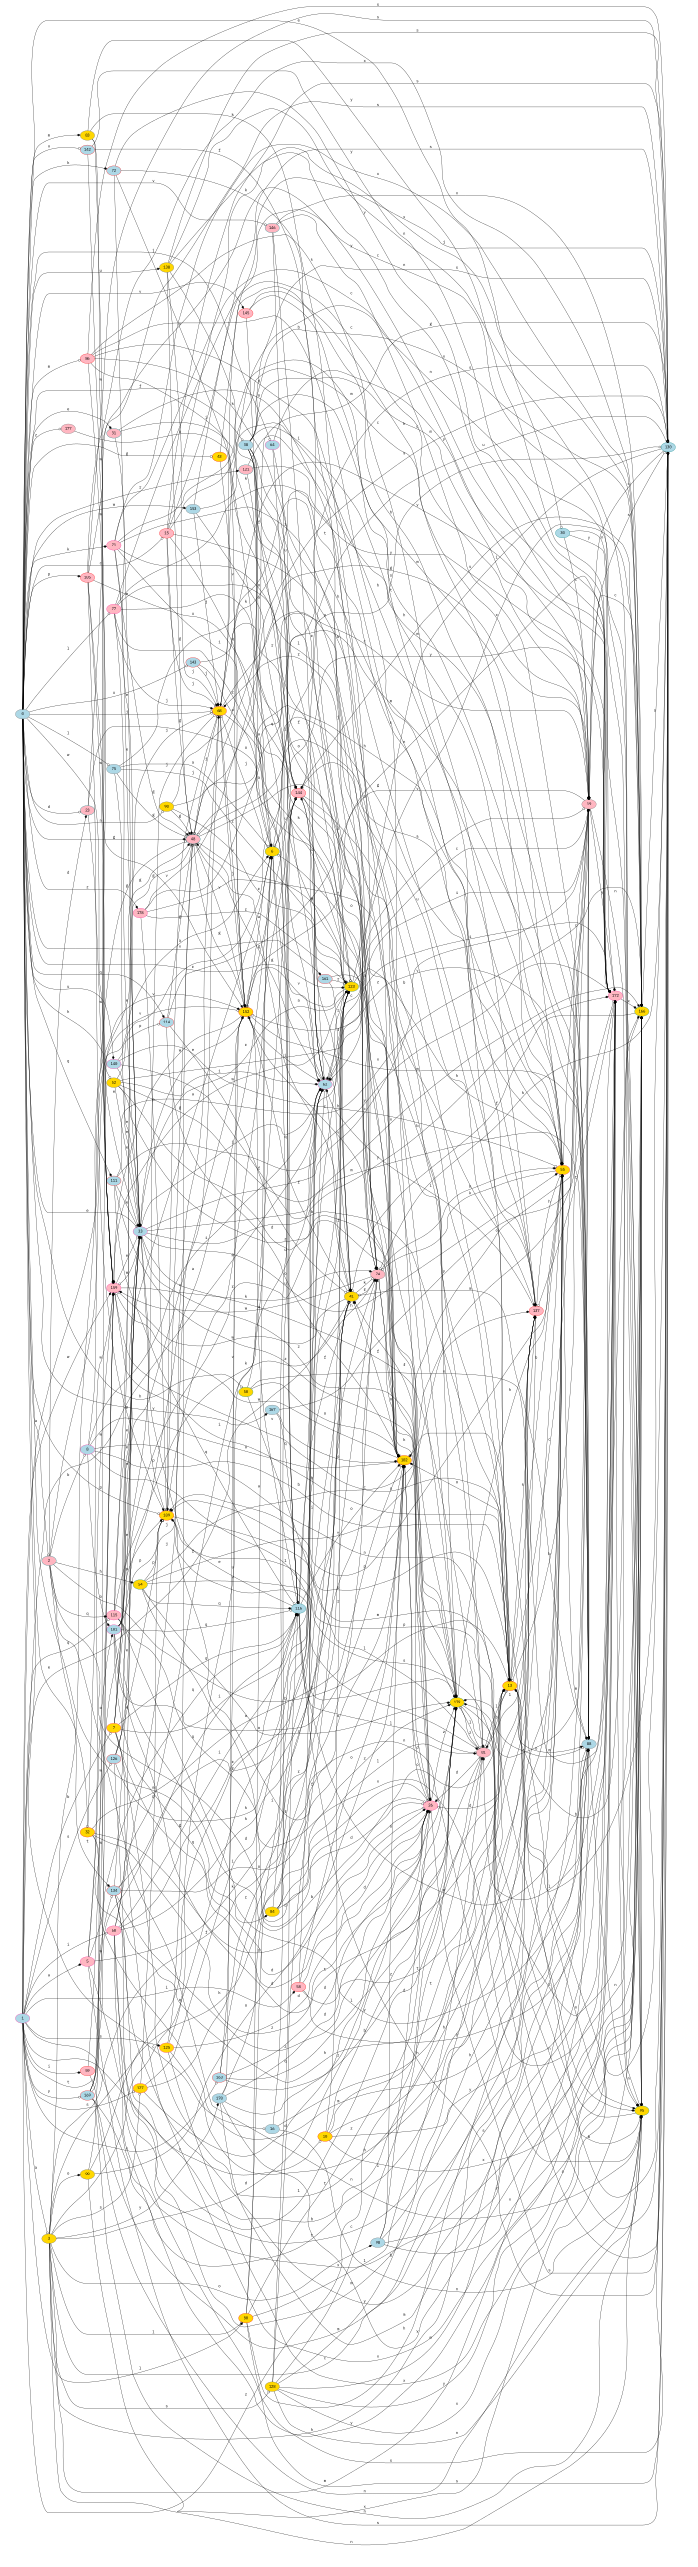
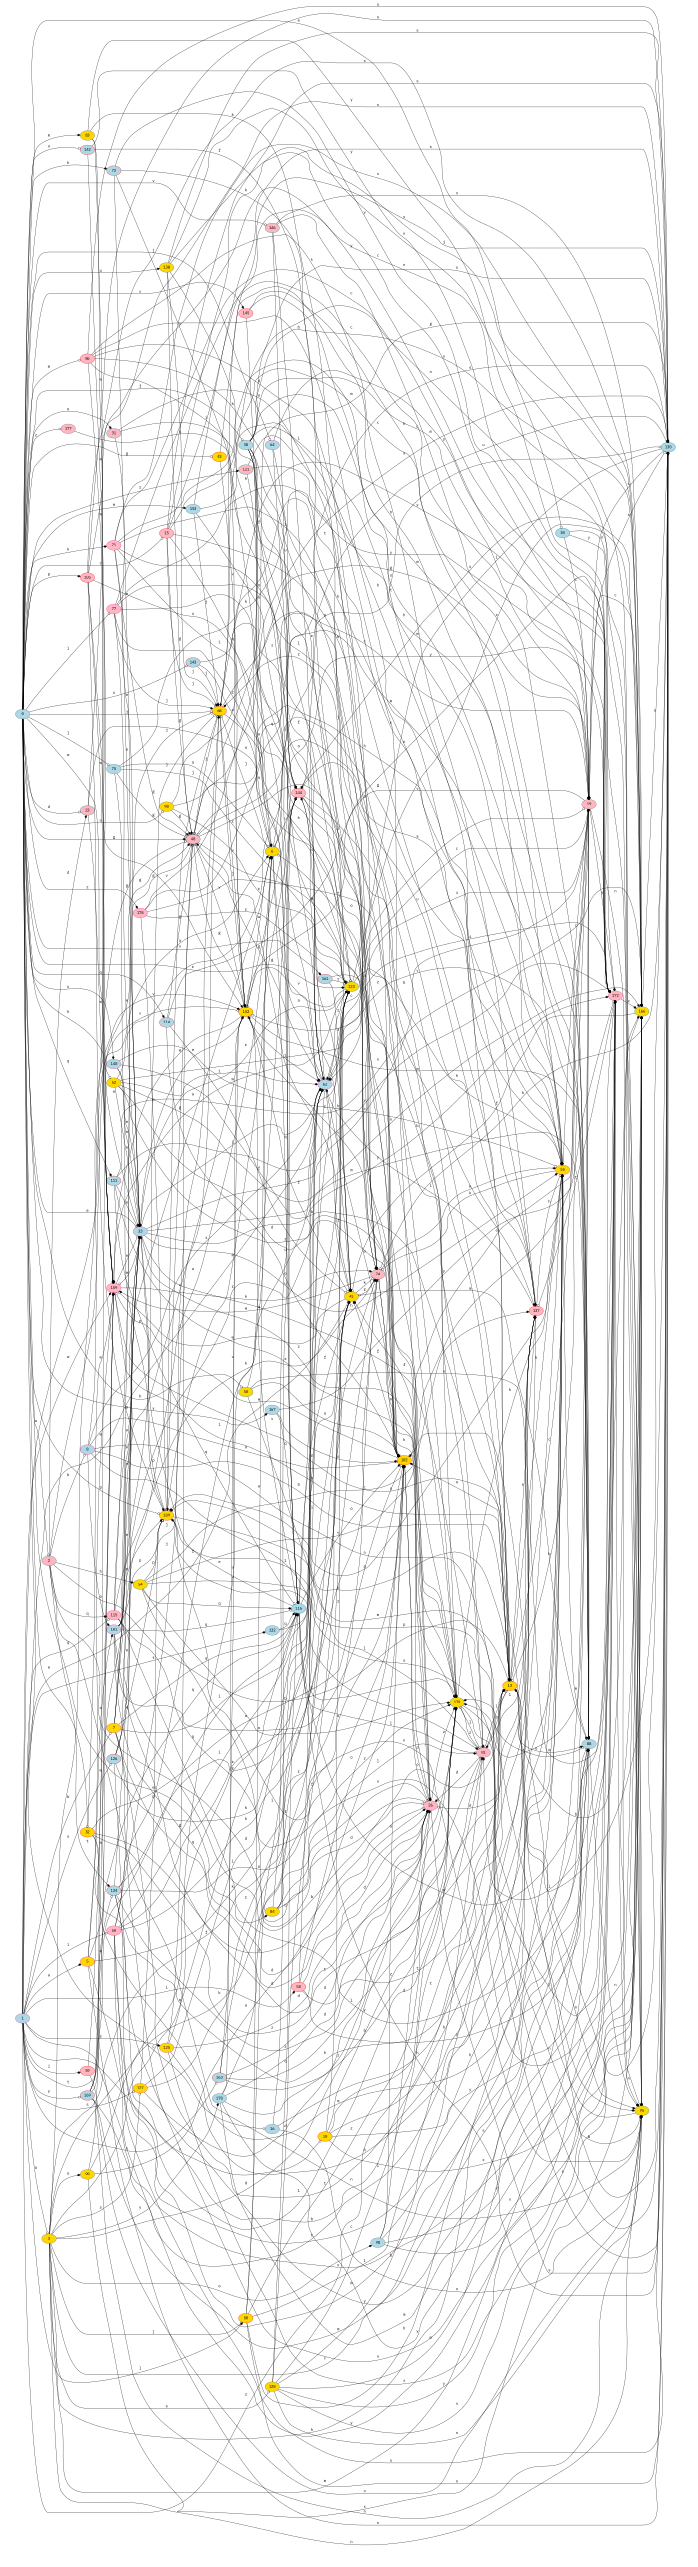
(135, 1034) -> (125, 1268)
none -> (366, 1262)
none -> (272, 1630)
(87, 1962) -> (87, 1962)
